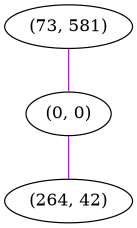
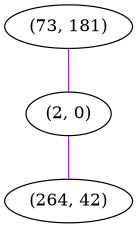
(69, 27) -> (69, 27)
(69, 114) -> (69, 114)
